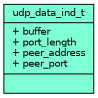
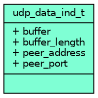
(44, 43) -> (48, 43)
